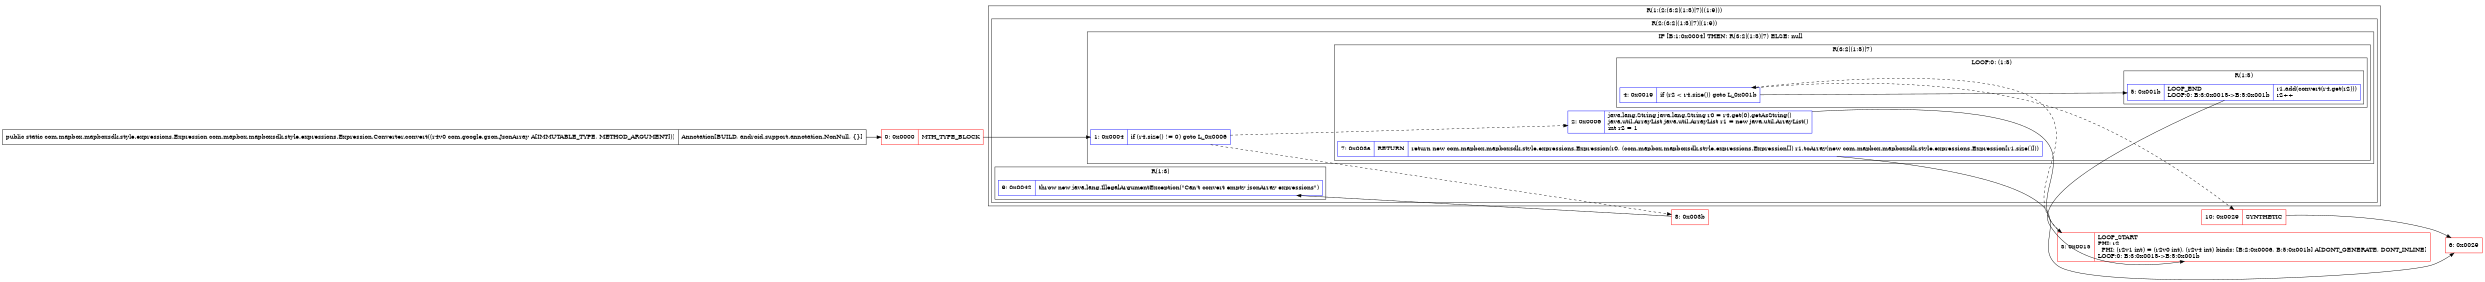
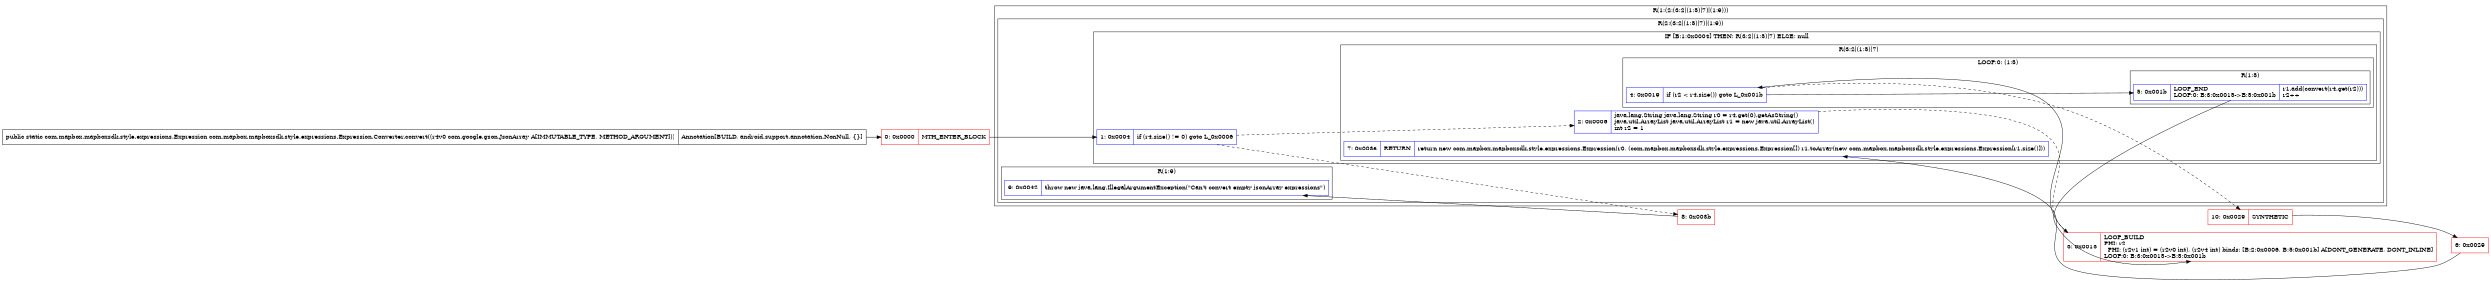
(1971, 82) -> (1977, 82)
(1979, 115) -> (1985, 115)
(951, 137) -> (954, 137)
(1160, 172) -> (1167, 172)
(2118, 237) -> (2124, 237)
(2116, 277) -> (2126, 277)
